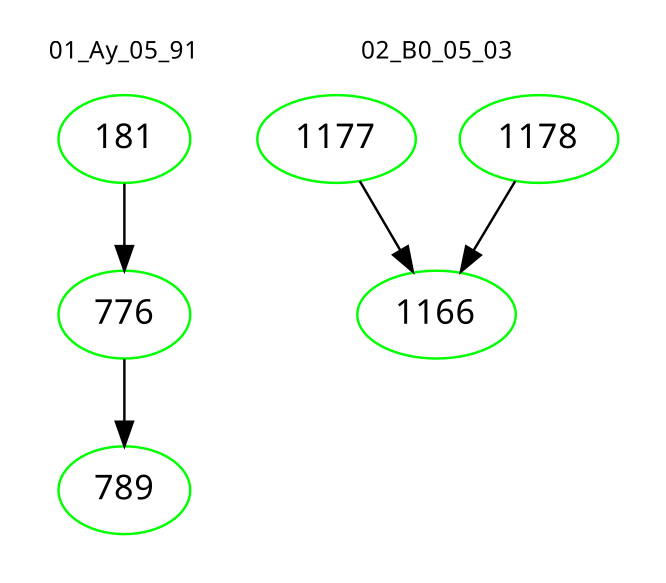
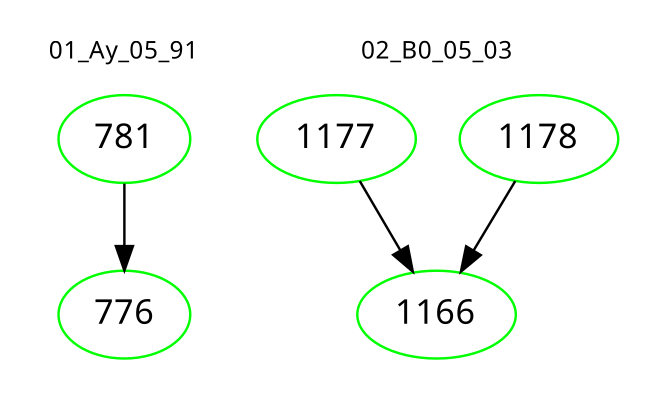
(124, 139) -> (124, 139)
(124, 490) -> none
